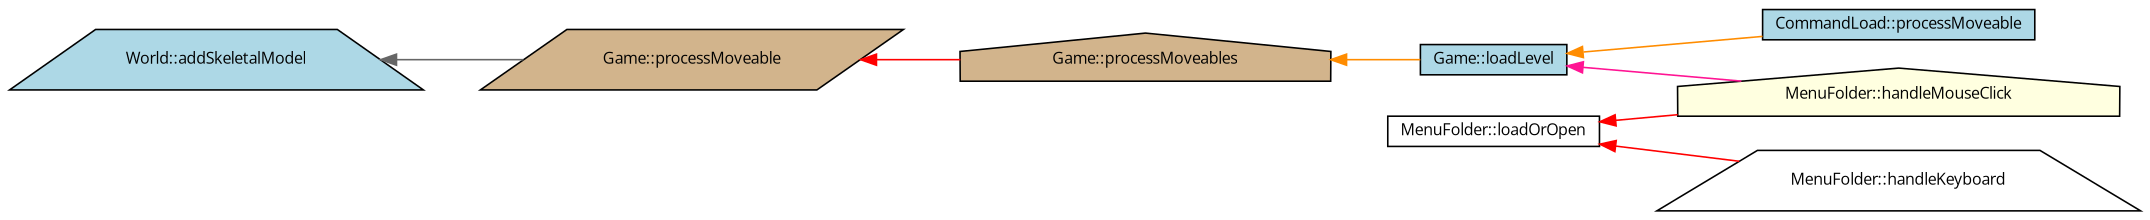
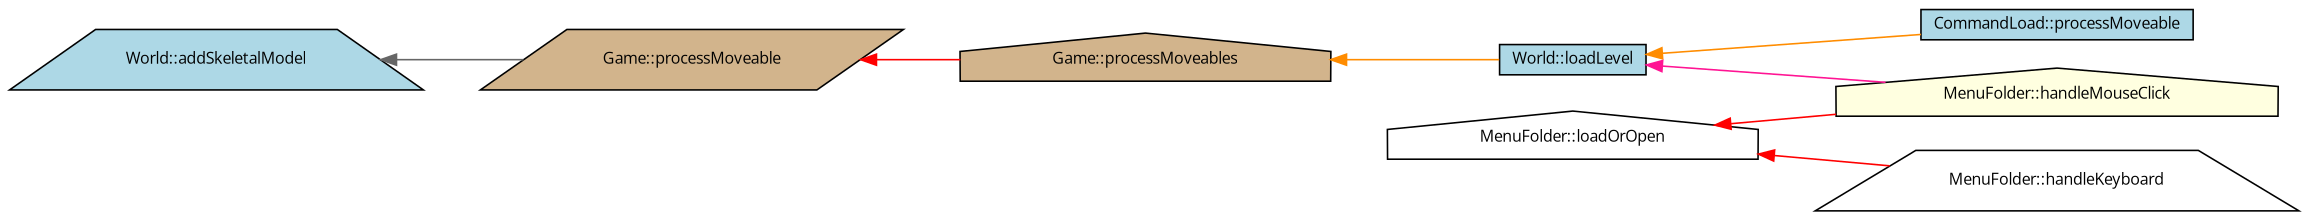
(1494, 60) -> (1573, 60)
(1494, 131) -> (1573, 138)
